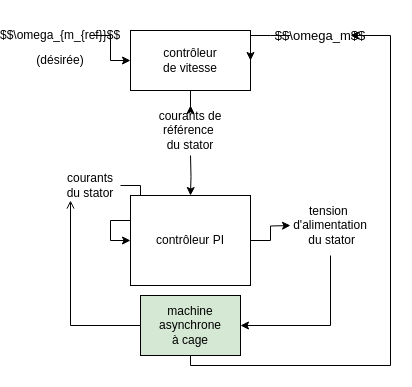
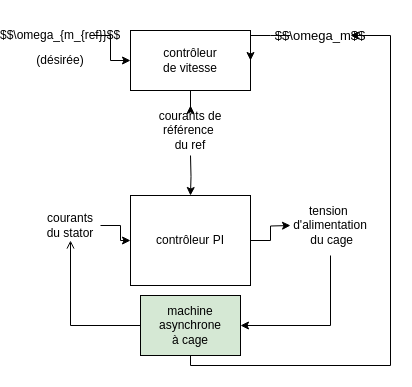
(191, 131) -> (191, 131)
(91, 186) -> (71, 226)
(331, 226) -> (331, 226)
